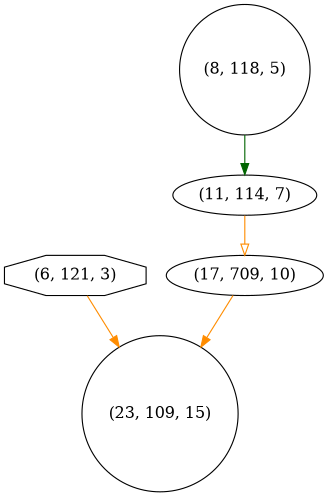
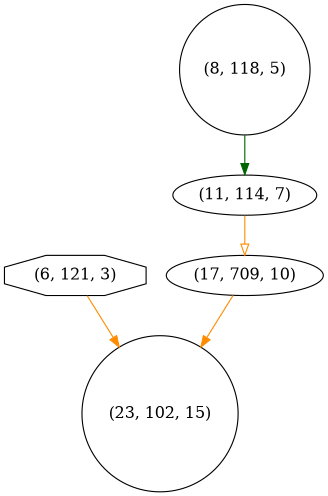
(160, 414) -> (160, 414)
